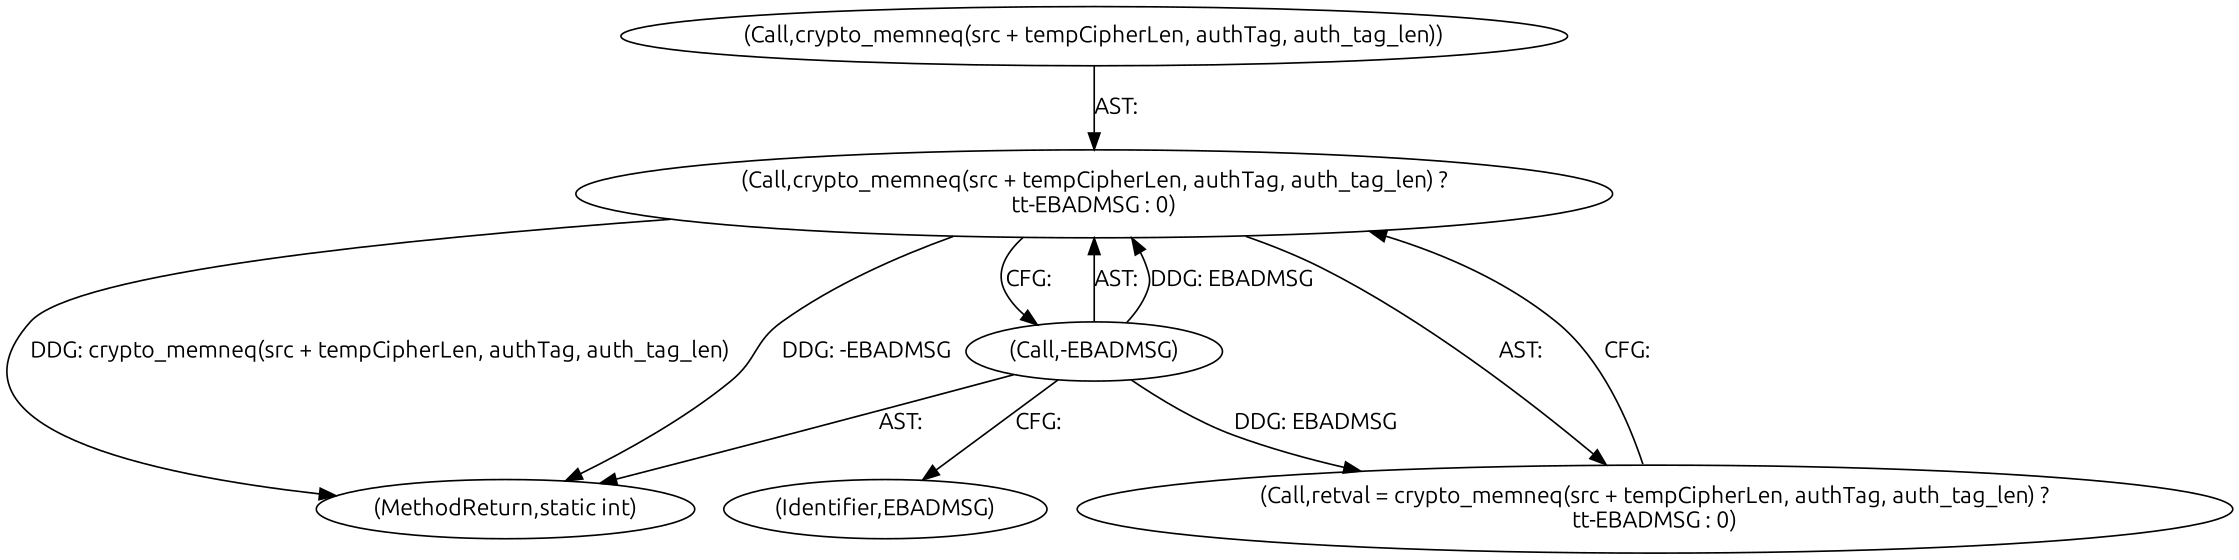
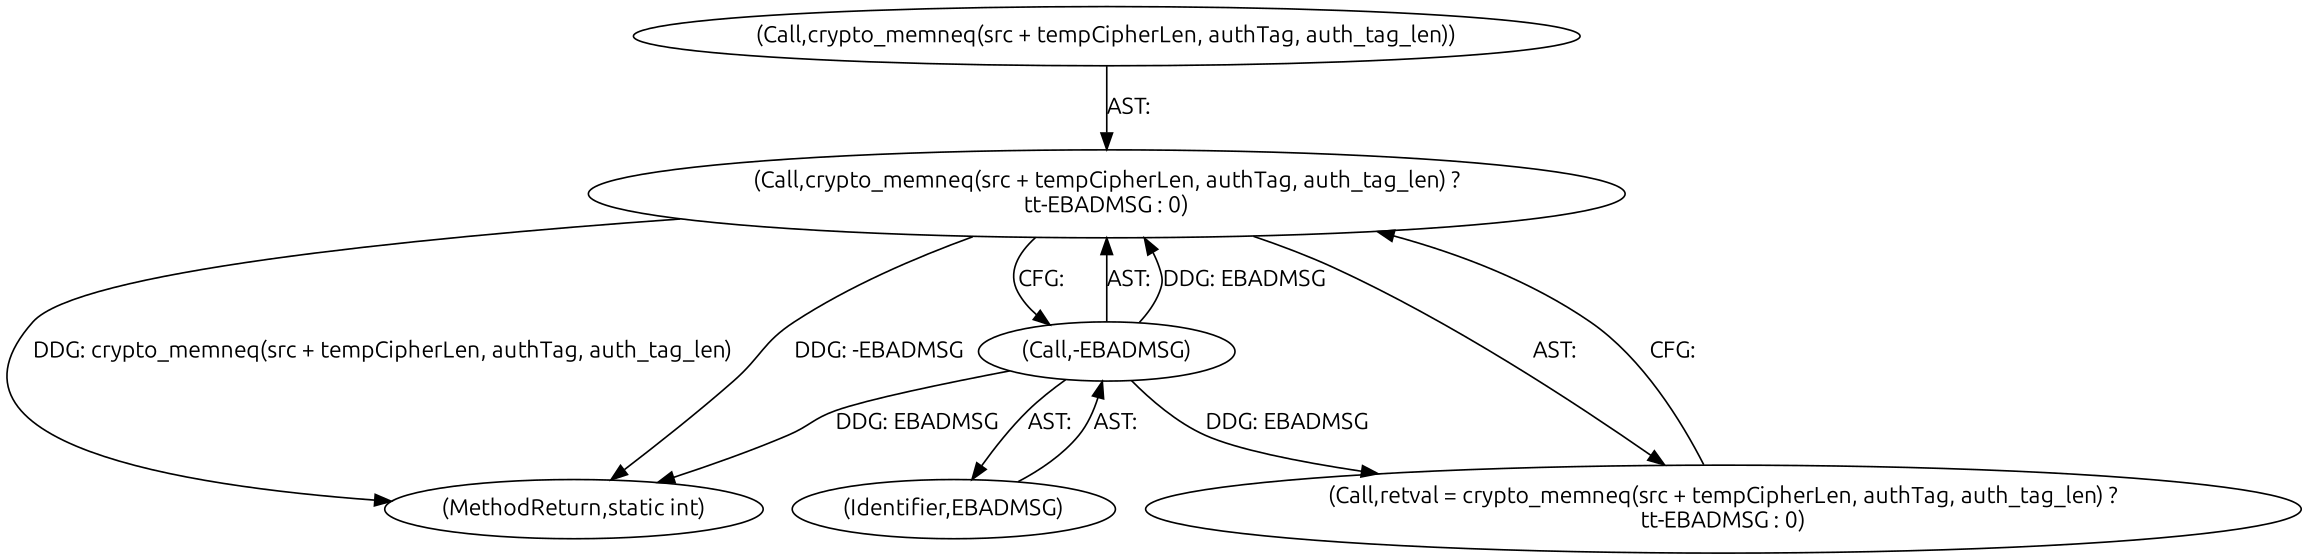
(904, 423) -> (918, 423)
(1042, 423) -> (1053, 423)
none -> (1067, 448)
